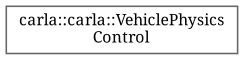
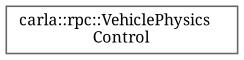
(122, 30) -> (122, 30)
